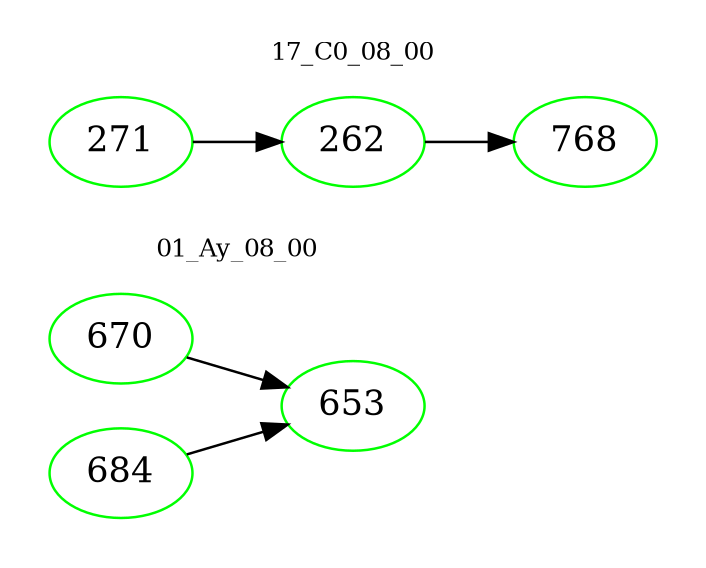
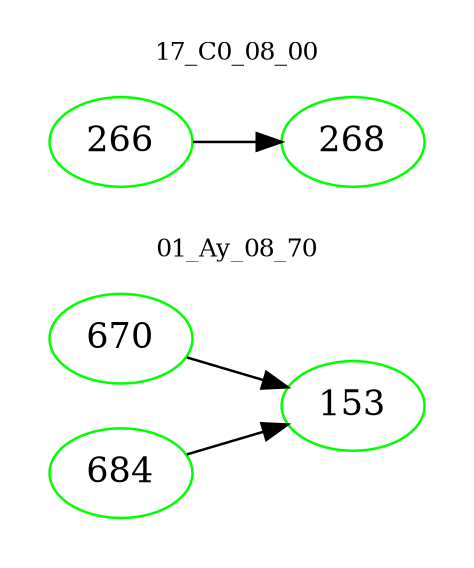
(121, 142) -> none
(353, 142) -> (121, 142)
(585, 142) -> (353, 142)
(237, 250) -> (237, 250)
(353, 406) -> (353, 406)
